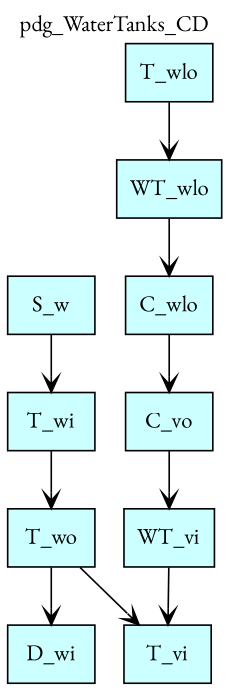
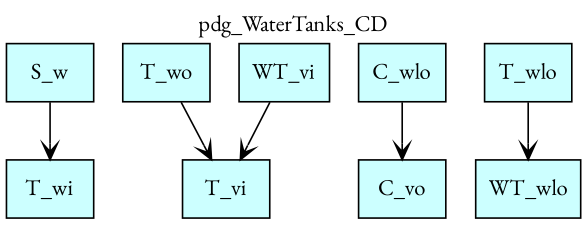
(169, 239) -> none
(51, 472) -> none
(169, 472) -> none
(51, 654) -> none
